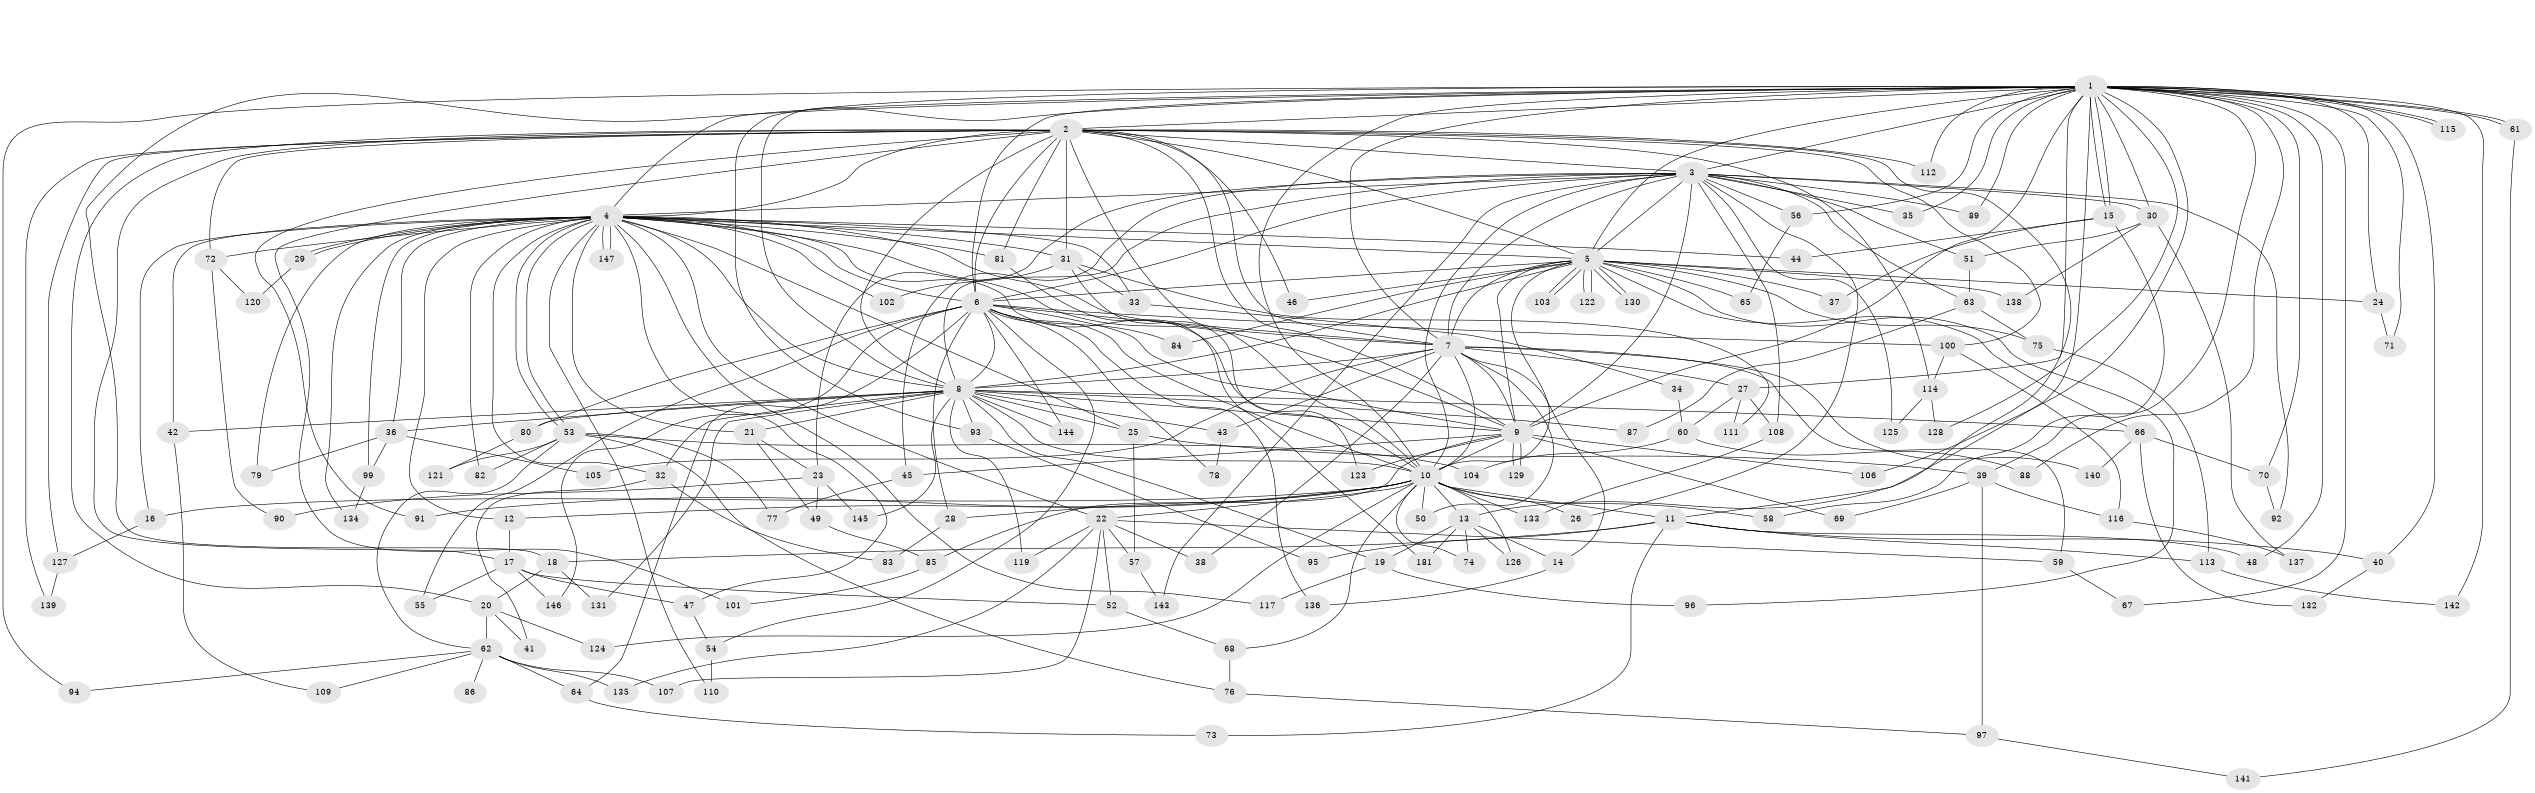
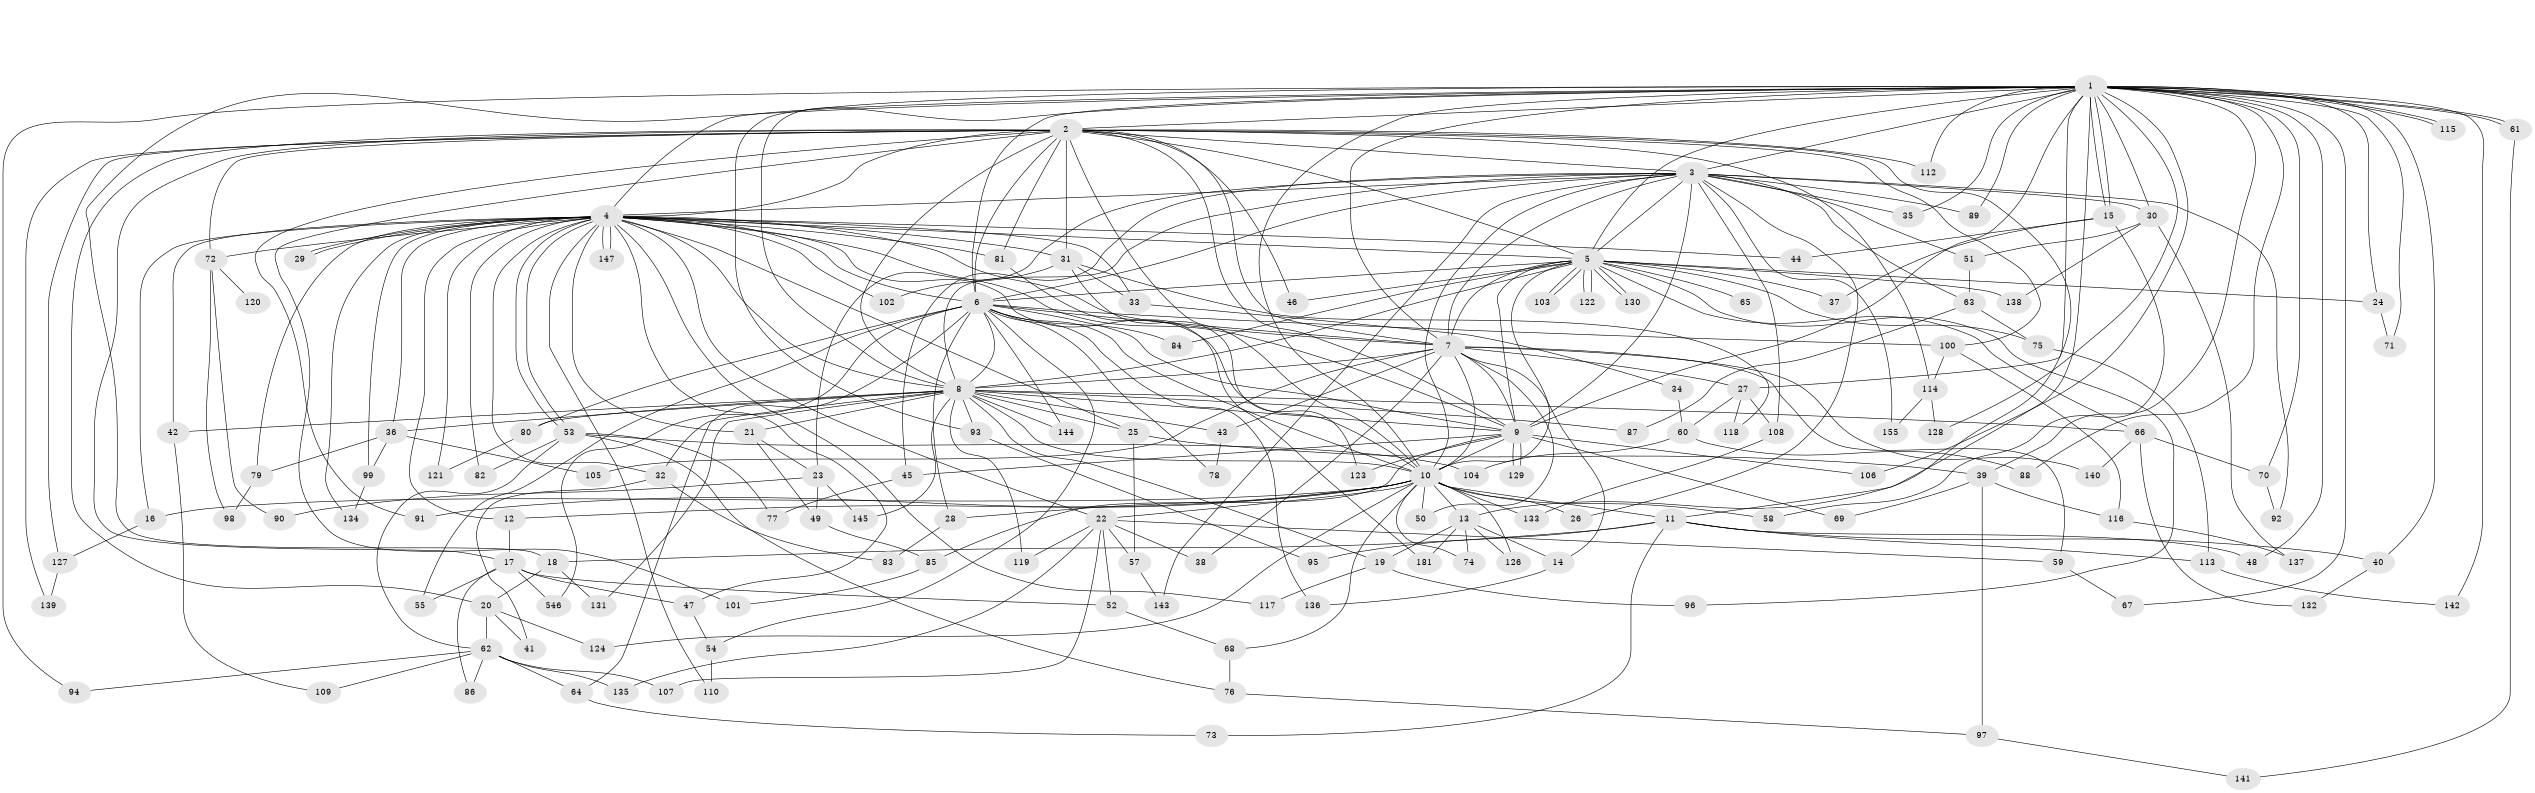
(1796, 216) -> none
(277, 281) -> none
(1731, 433) -> (1731, 433)
(1891, 433) -> (1891, 433)
(509, 454) -> (448, 292)
none -> (230, 519)
(554, 606) -> (554, 606)
none -> (458, 618)
